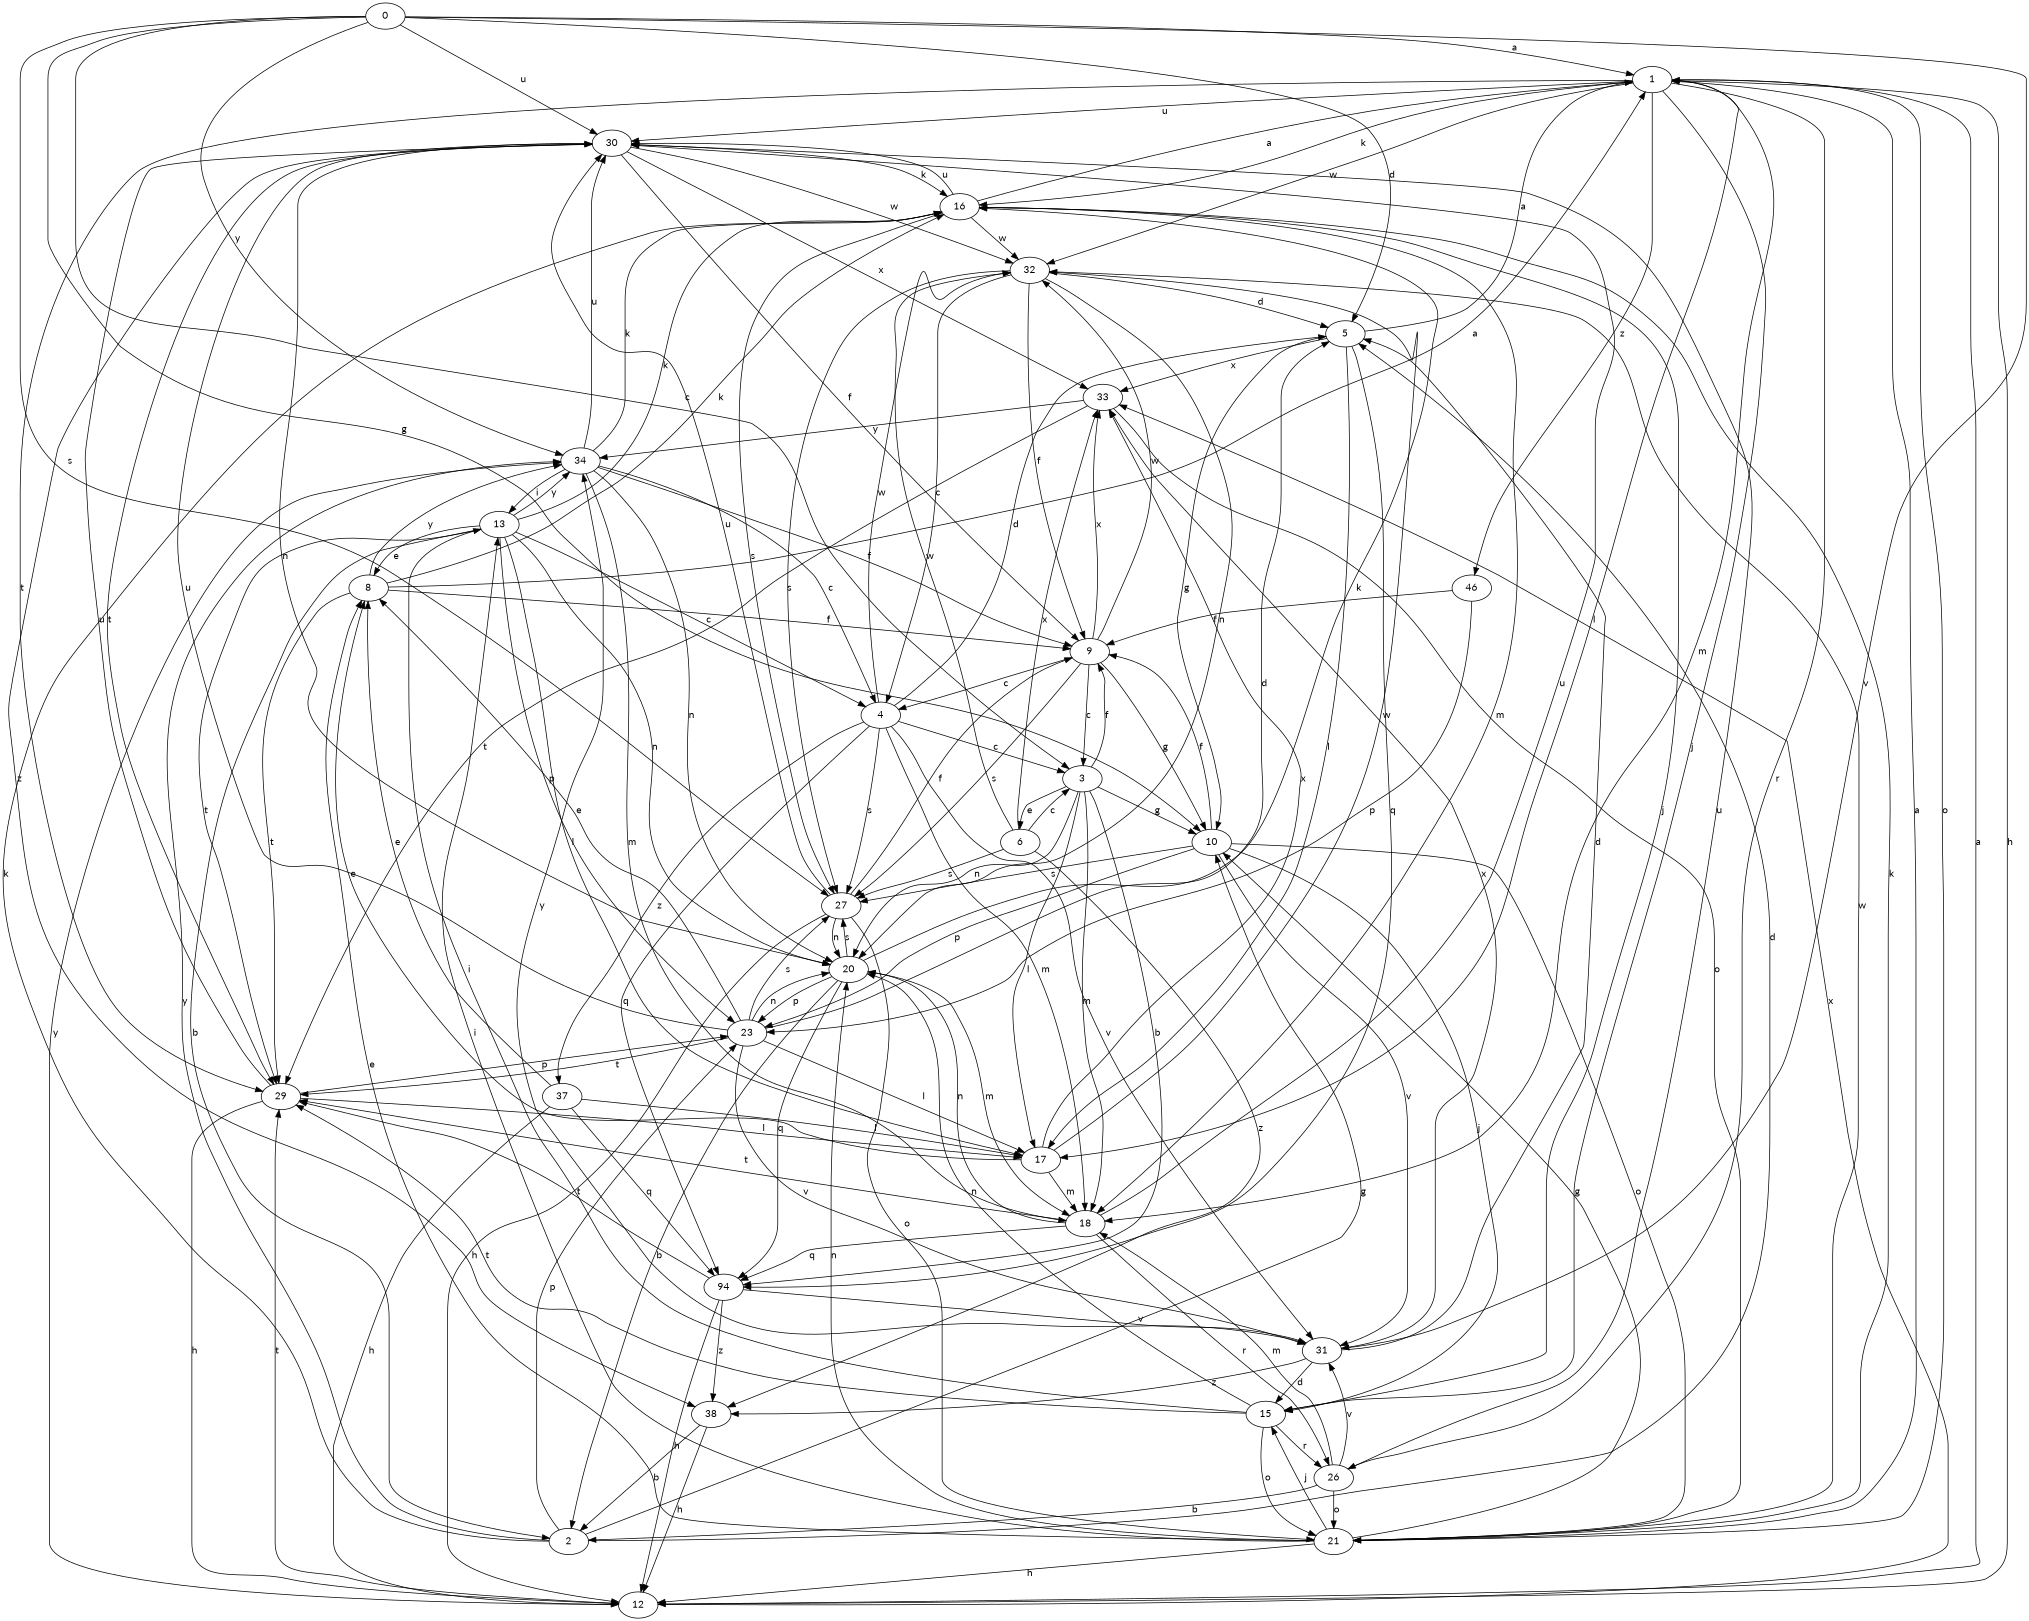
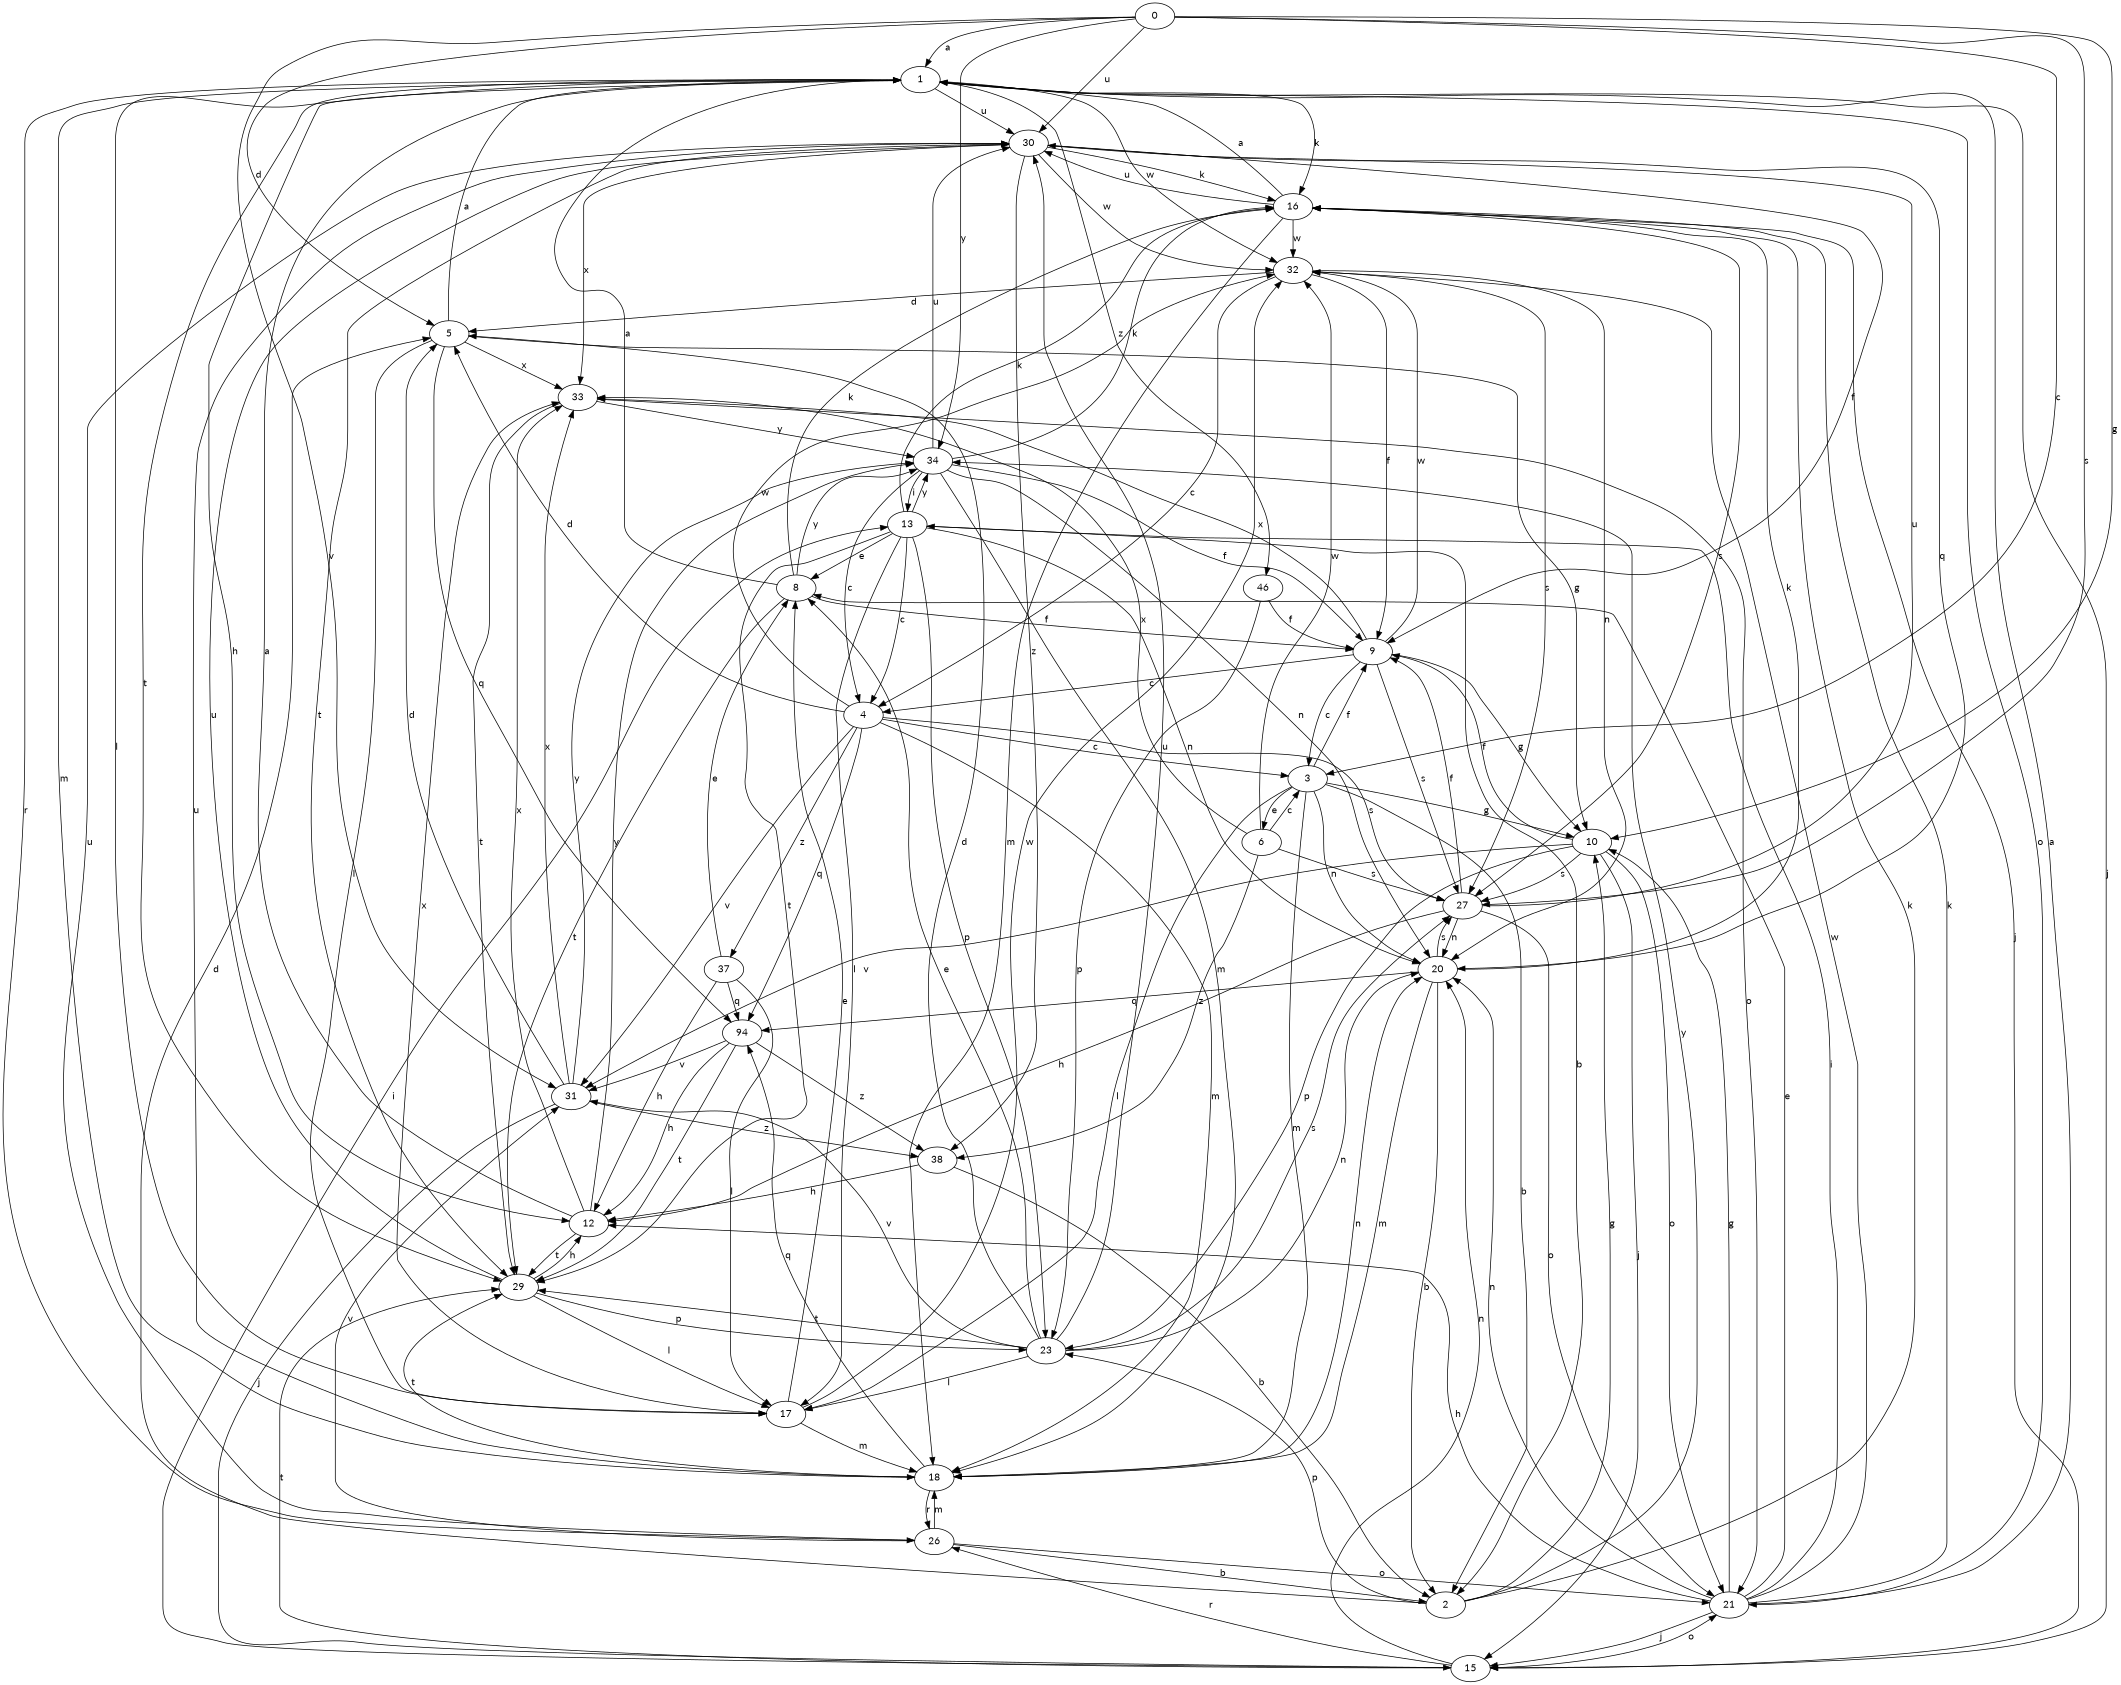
(285, 556) -> (1943, 556)
(796, 994) -> none
(1151, 1200) -> (1521, 1141)
(1300, 1383) -> (259, 1383)
